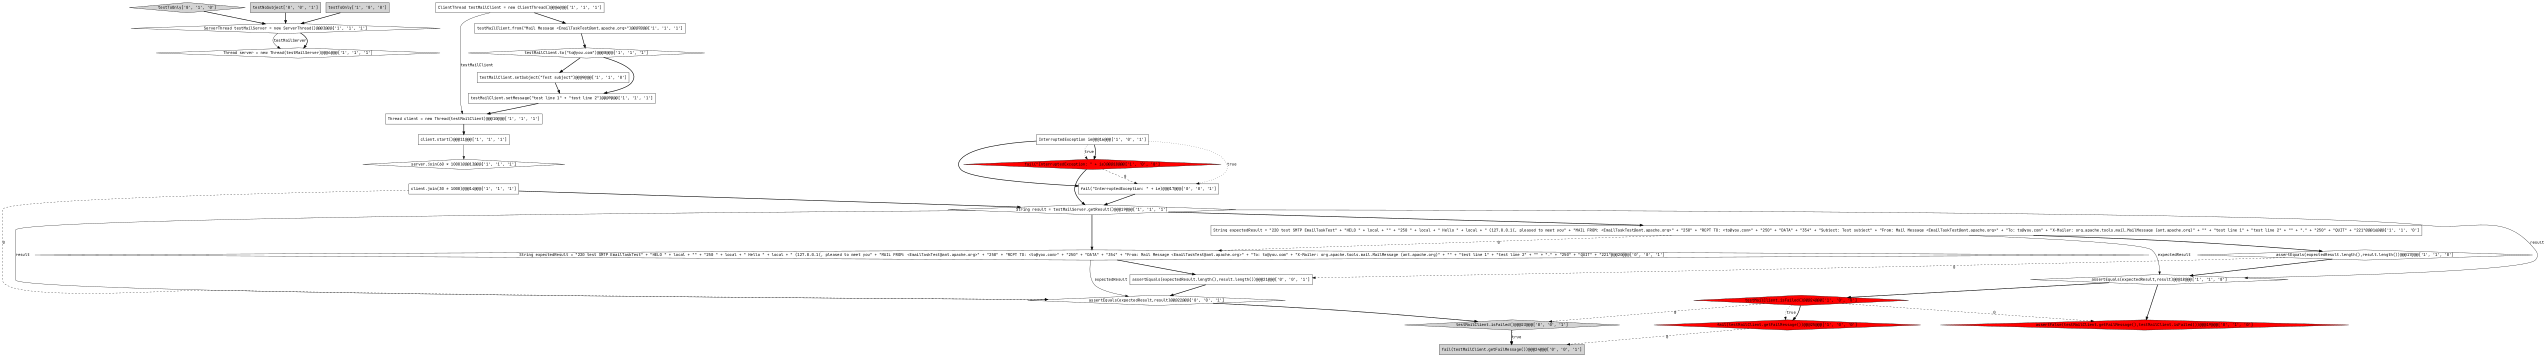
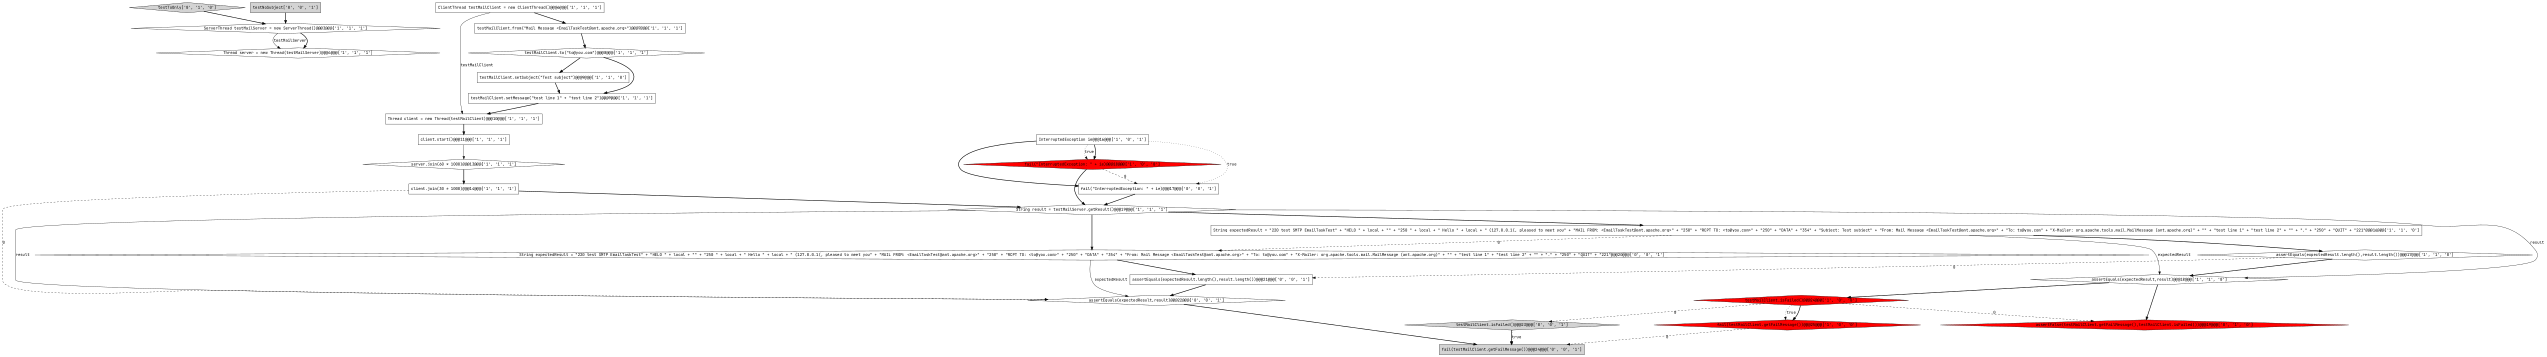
(358, 8) -> none
none -> (464, 175)
(1344, 311) -> (1329, 324)
